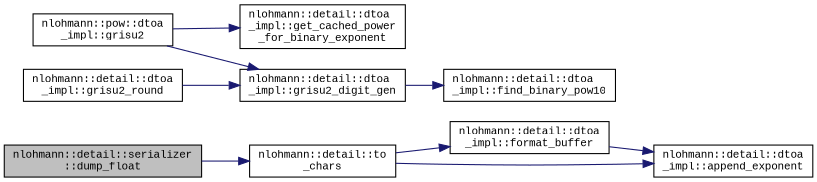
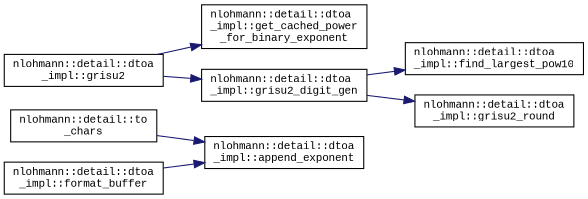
(103, 30) -> (84, 70)
(206, 85) -> (385, 98)
(530, 85) -> (494, 59)
(418, 150) -> none
(103, 161) -> none
